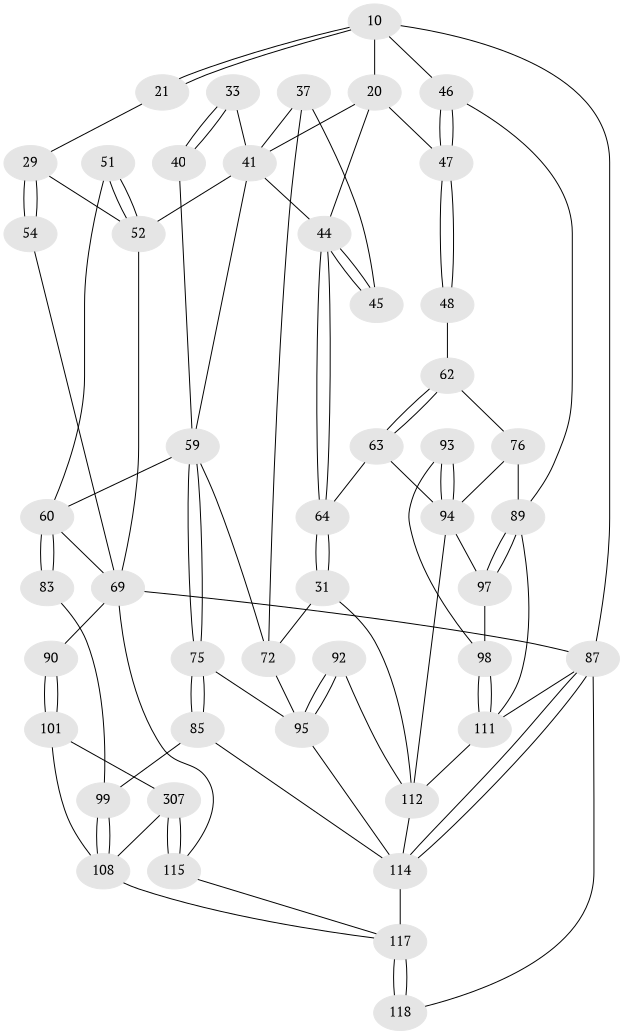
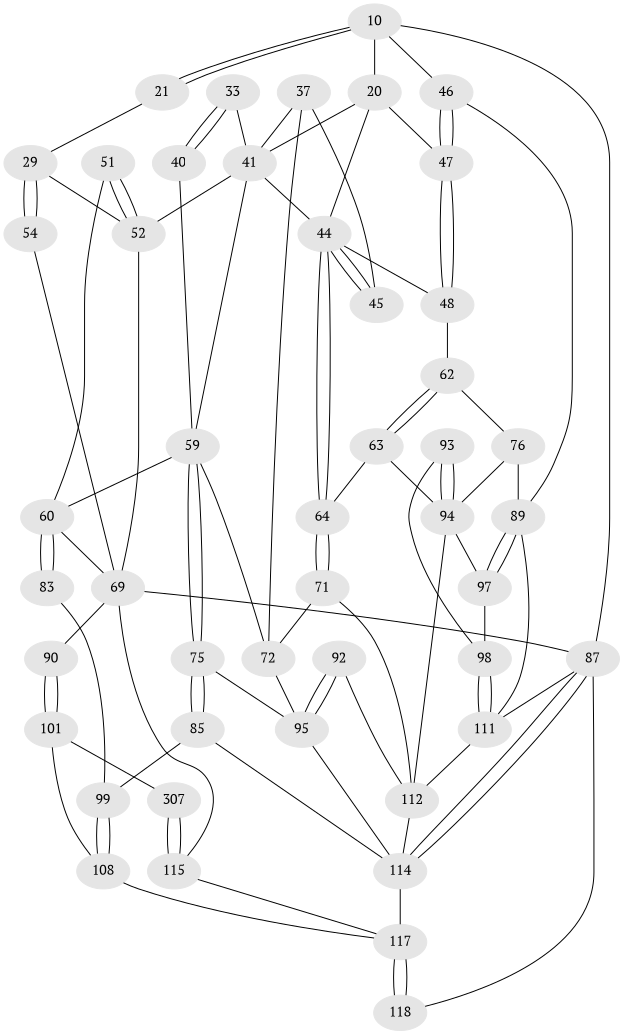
none -> (386, 269)
(323, 588) -> (323, 588)
(139, 836) -> none
